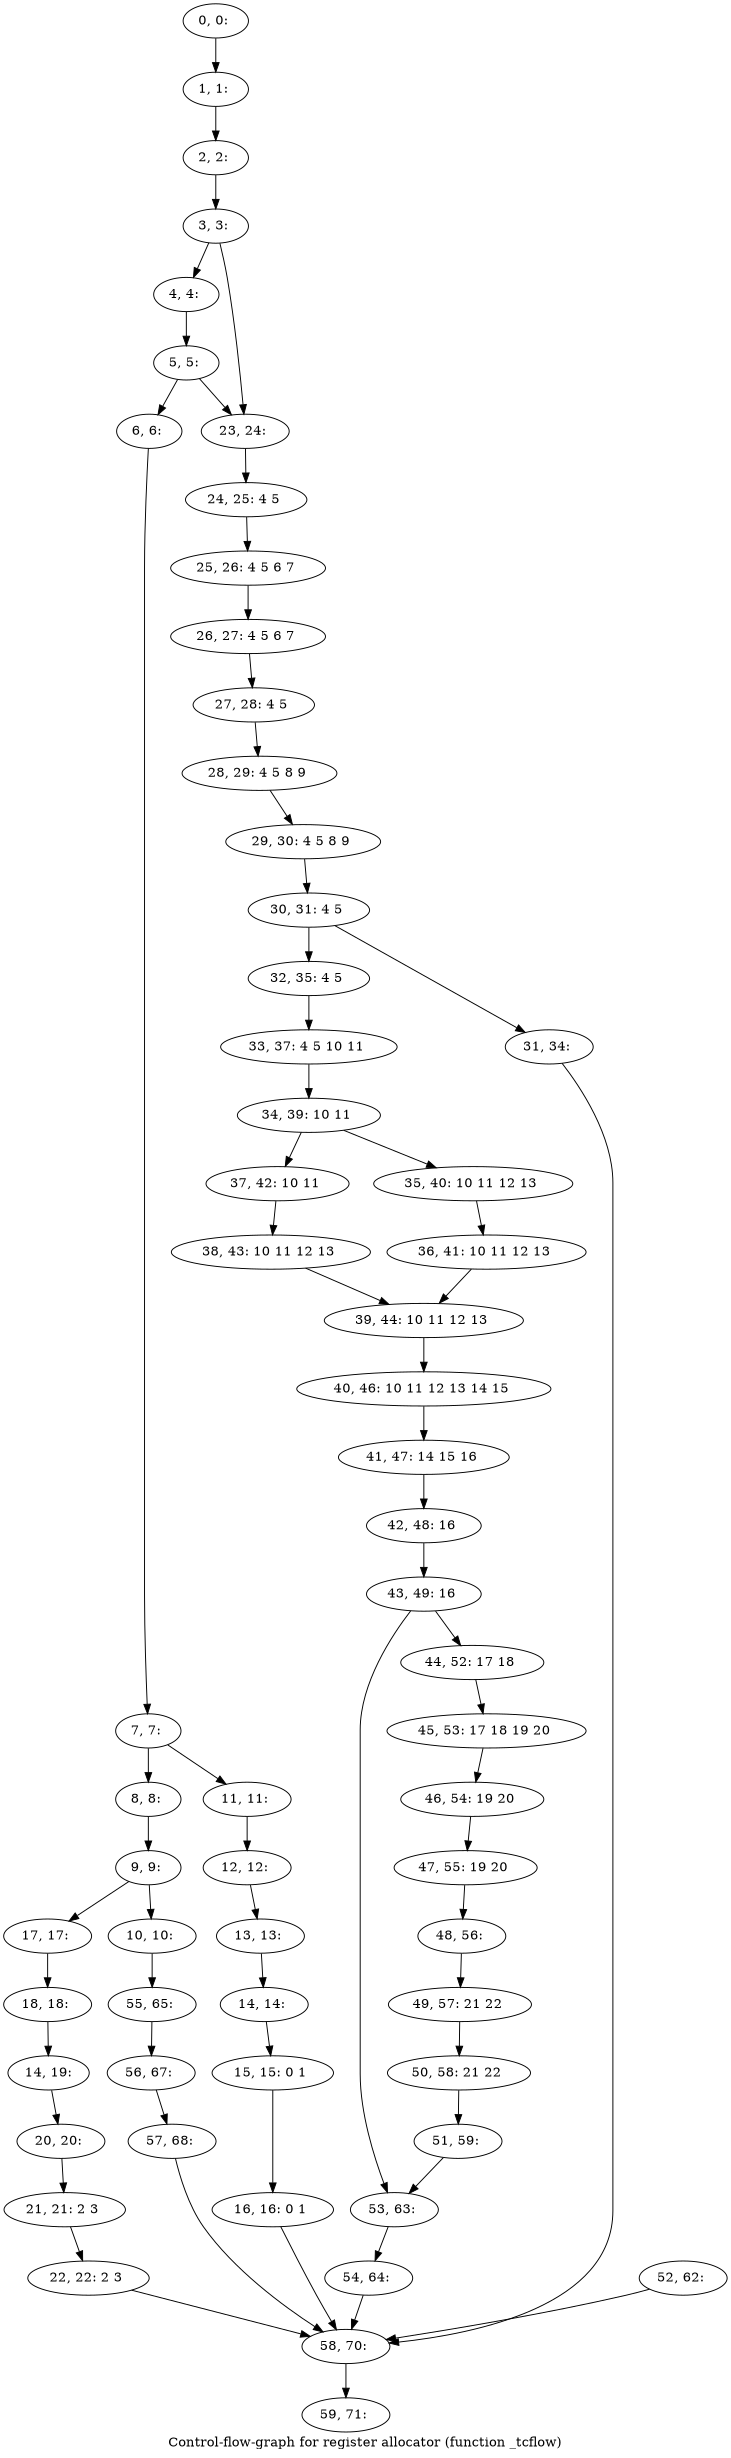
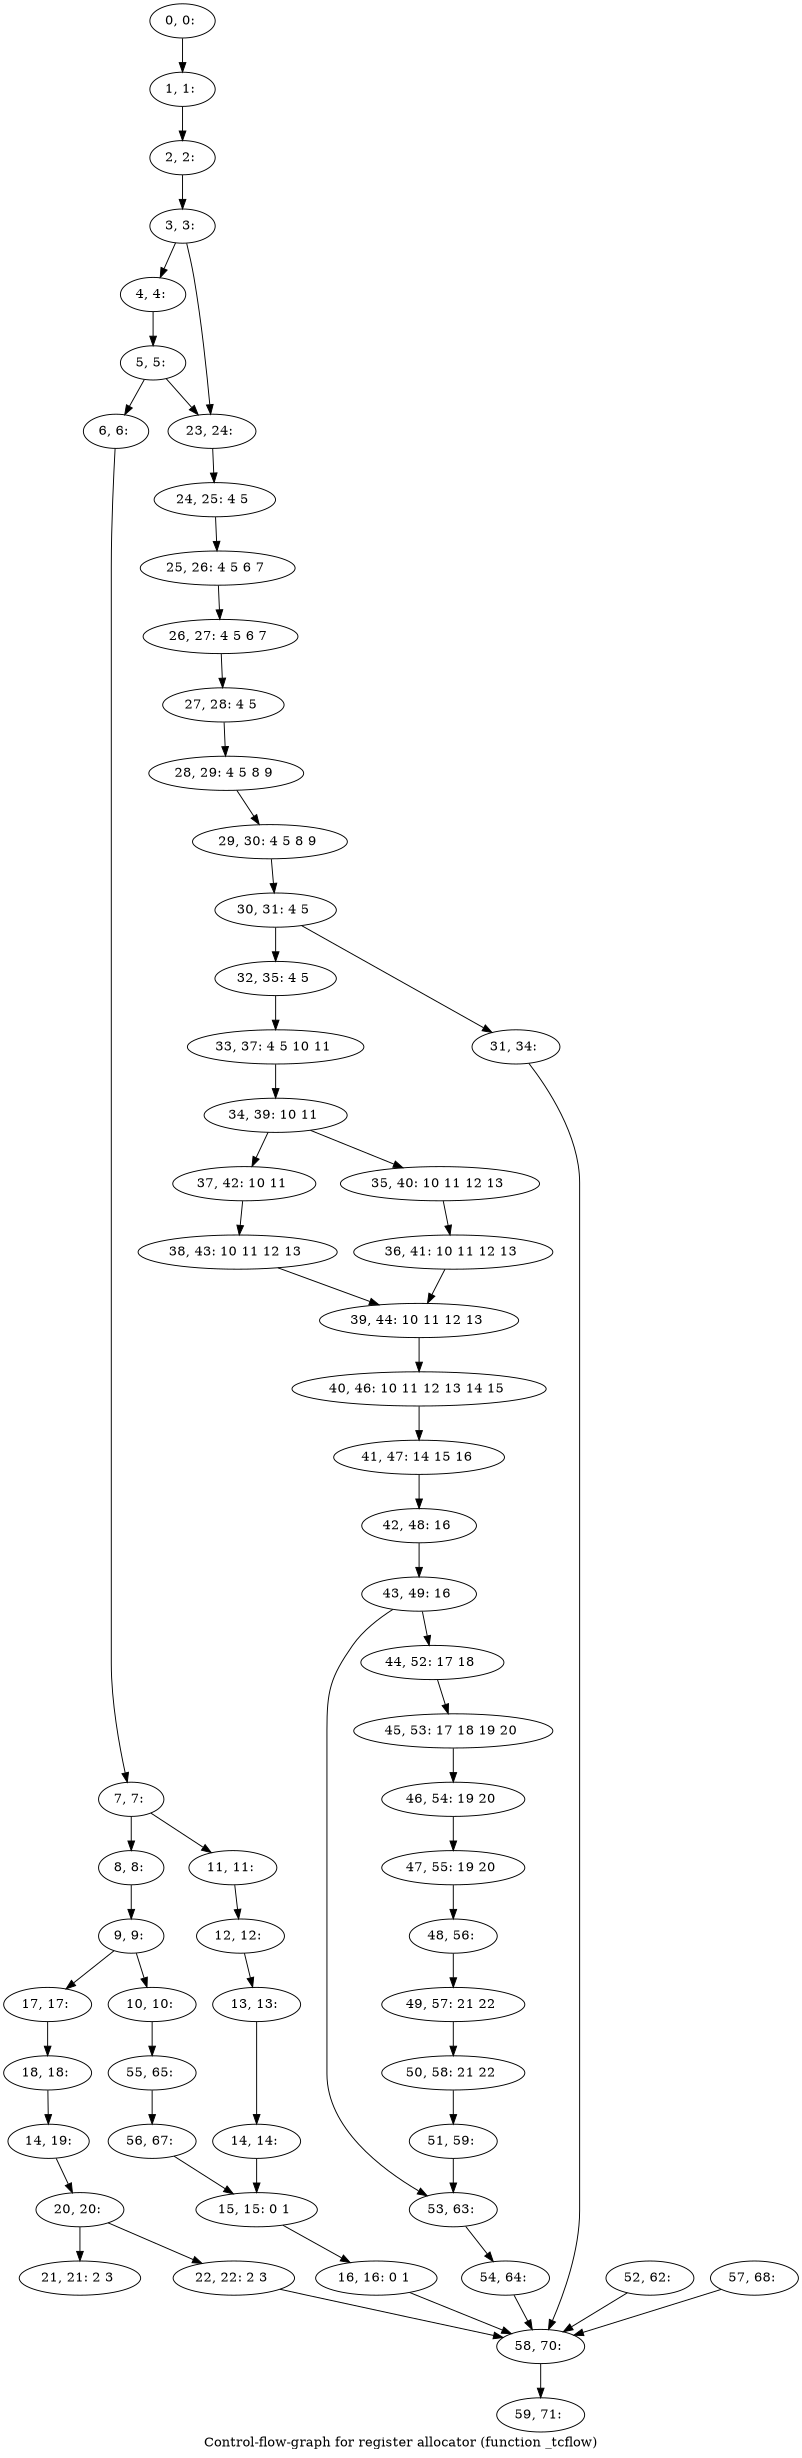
(160, 2102) -> (200, 2172)
(75, 2239) -> (151, 2241)
